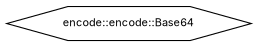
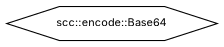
(129, 24) -> (112, 24)
